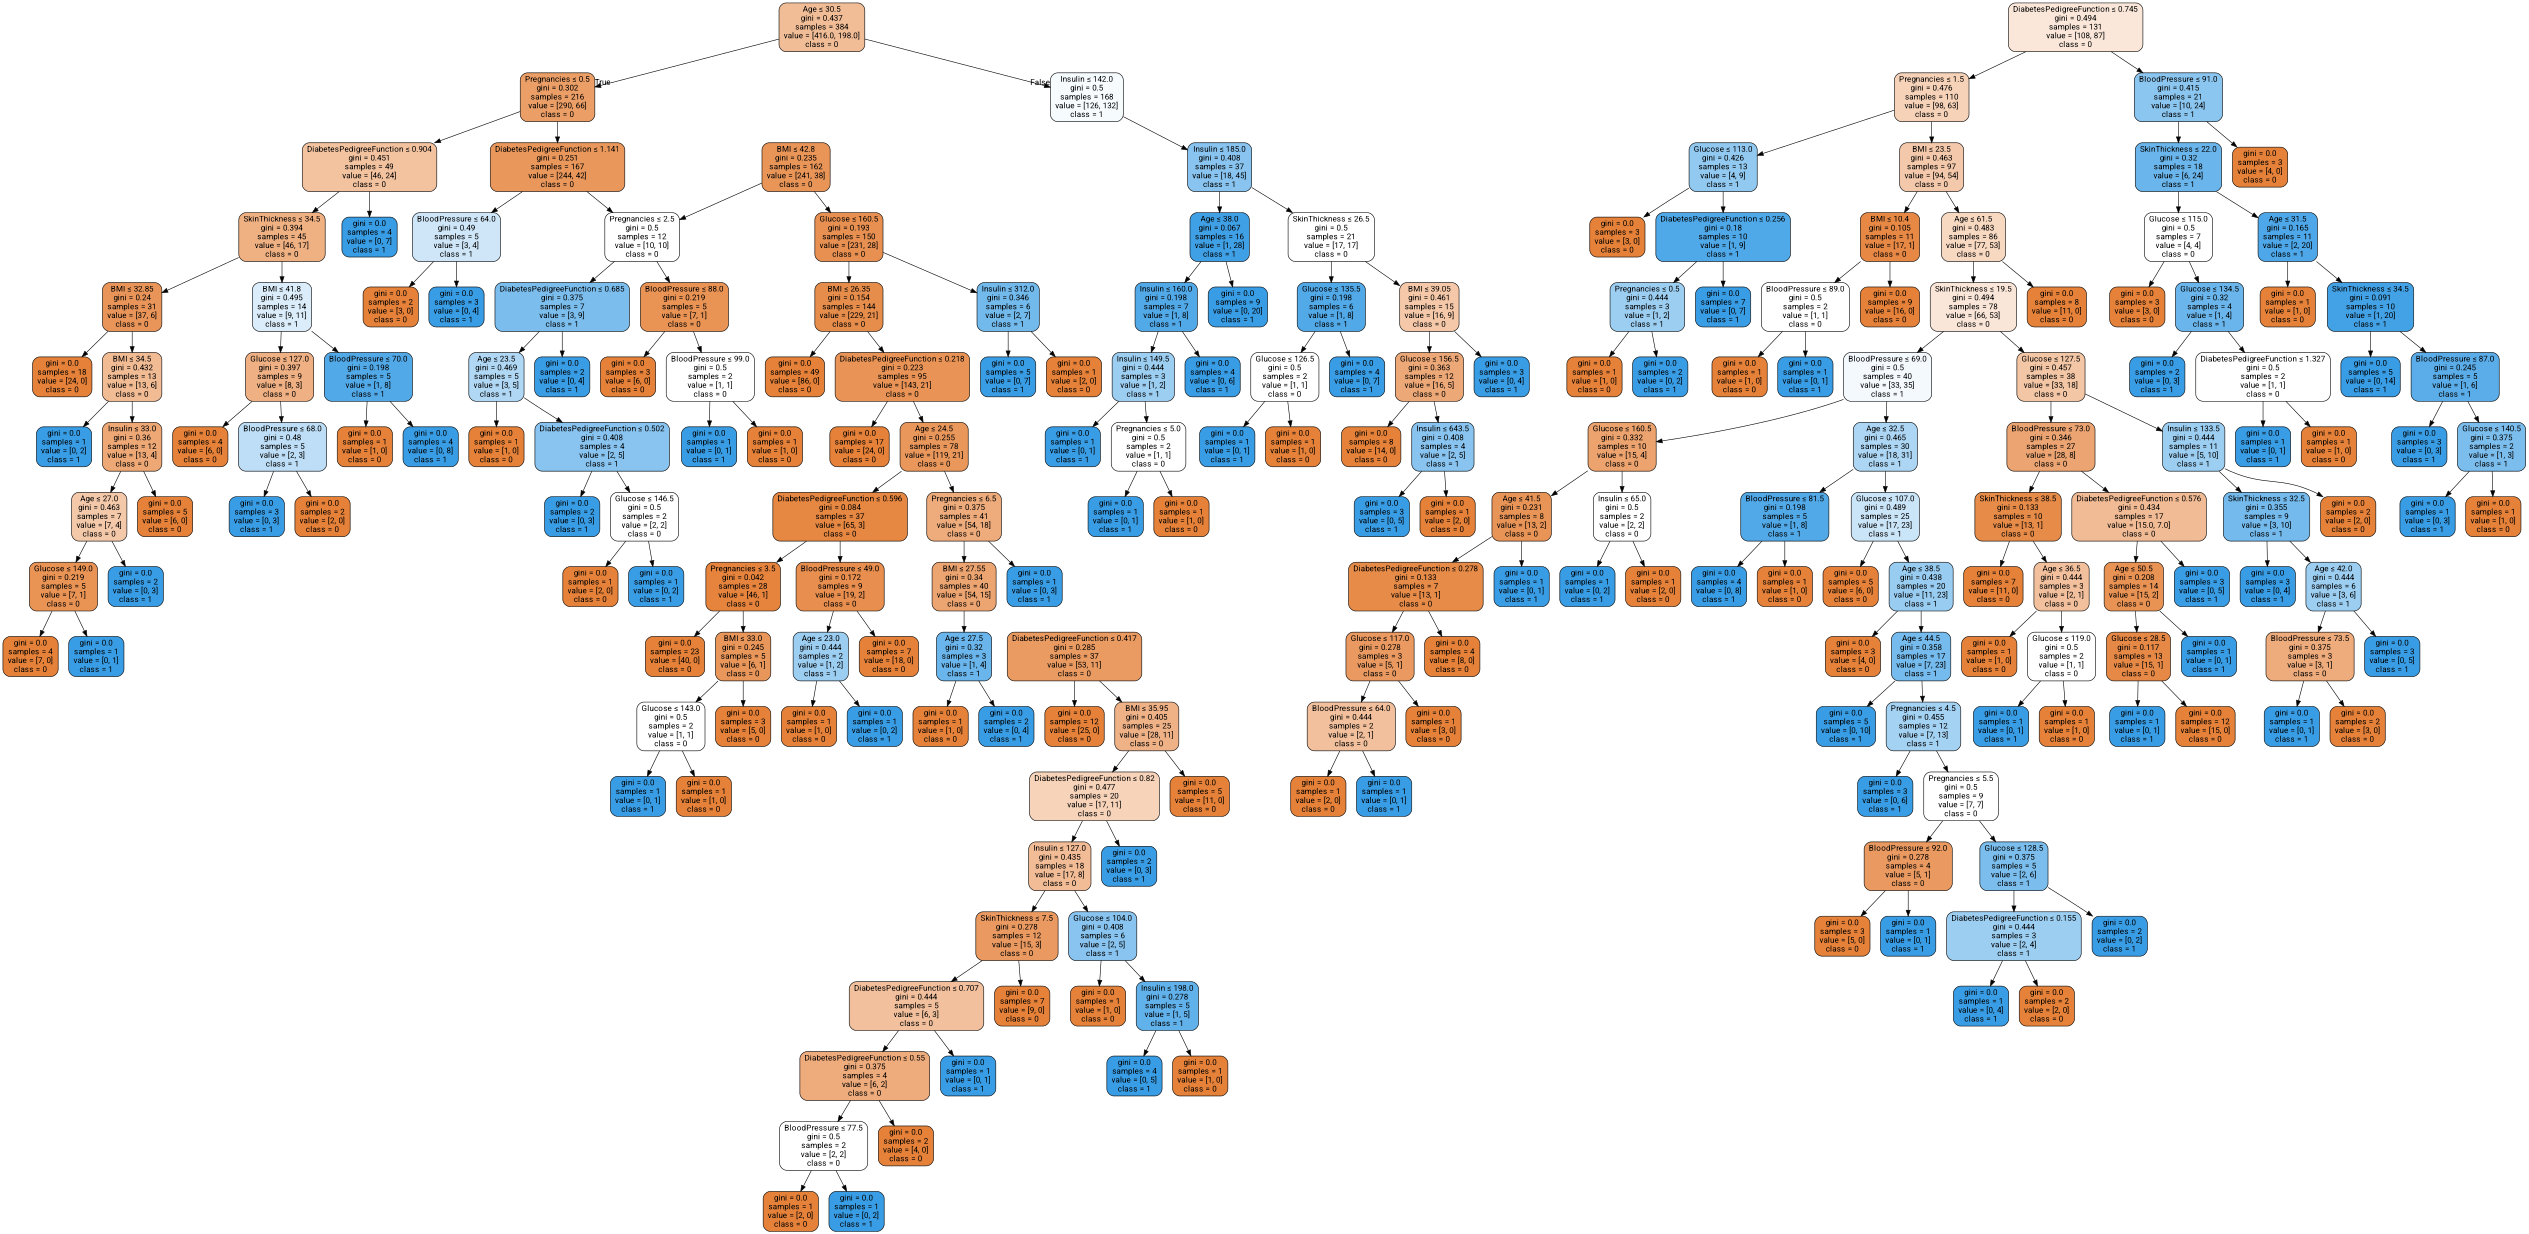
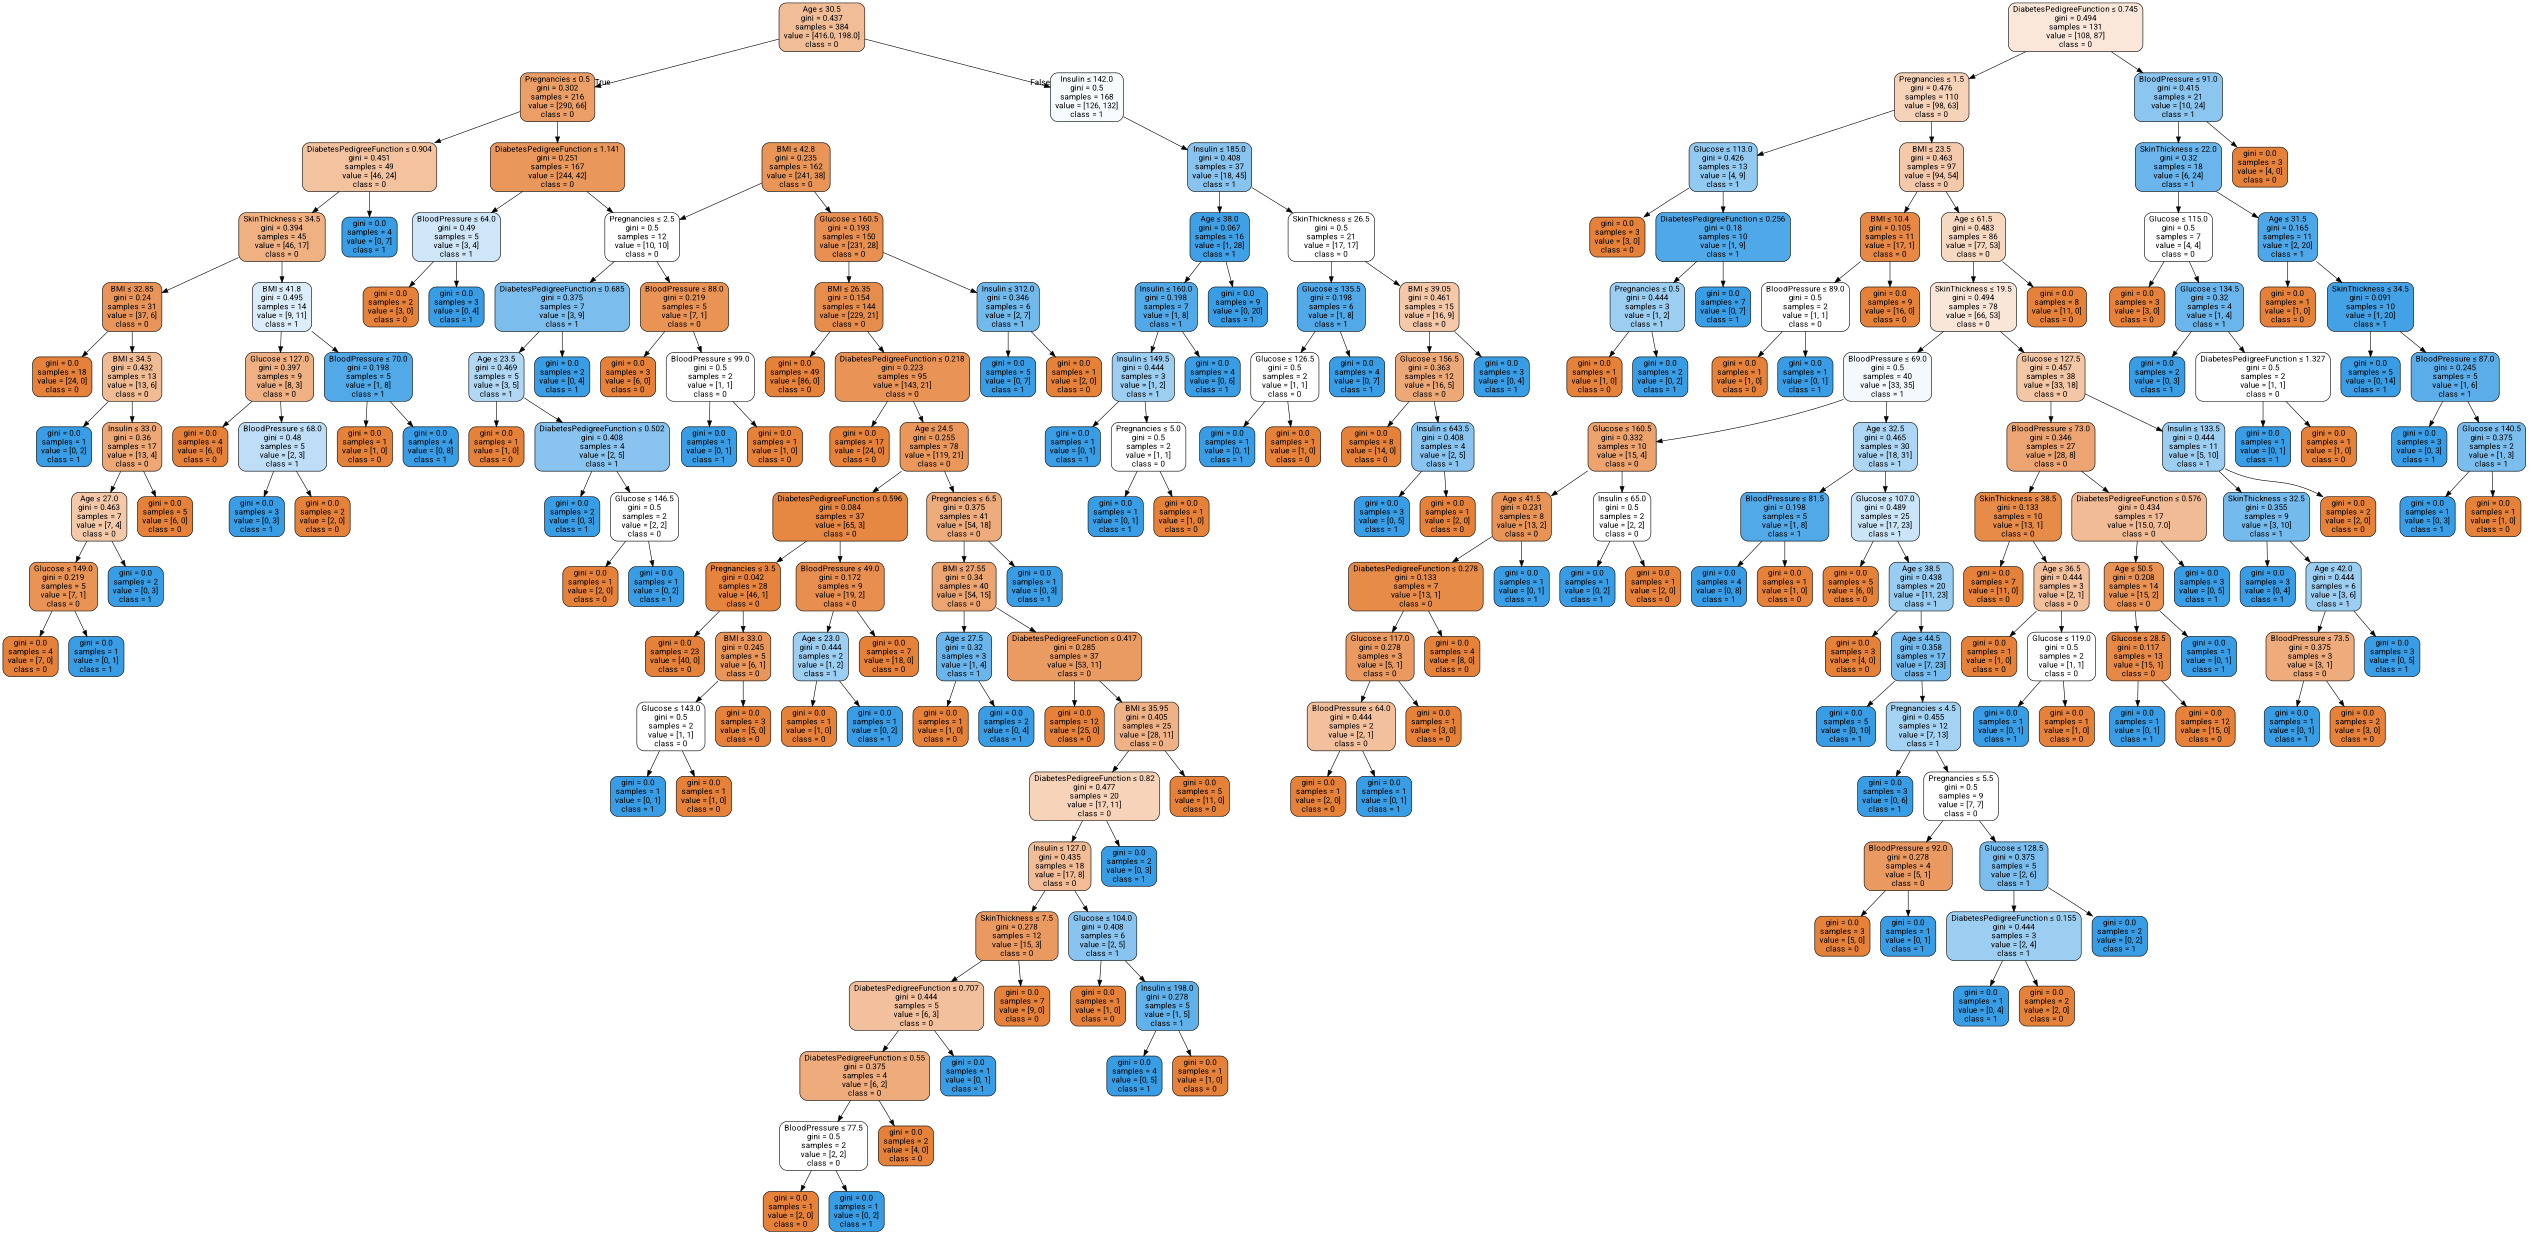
(132, 446) -> (132, 446)
none -> (1013, 618)
